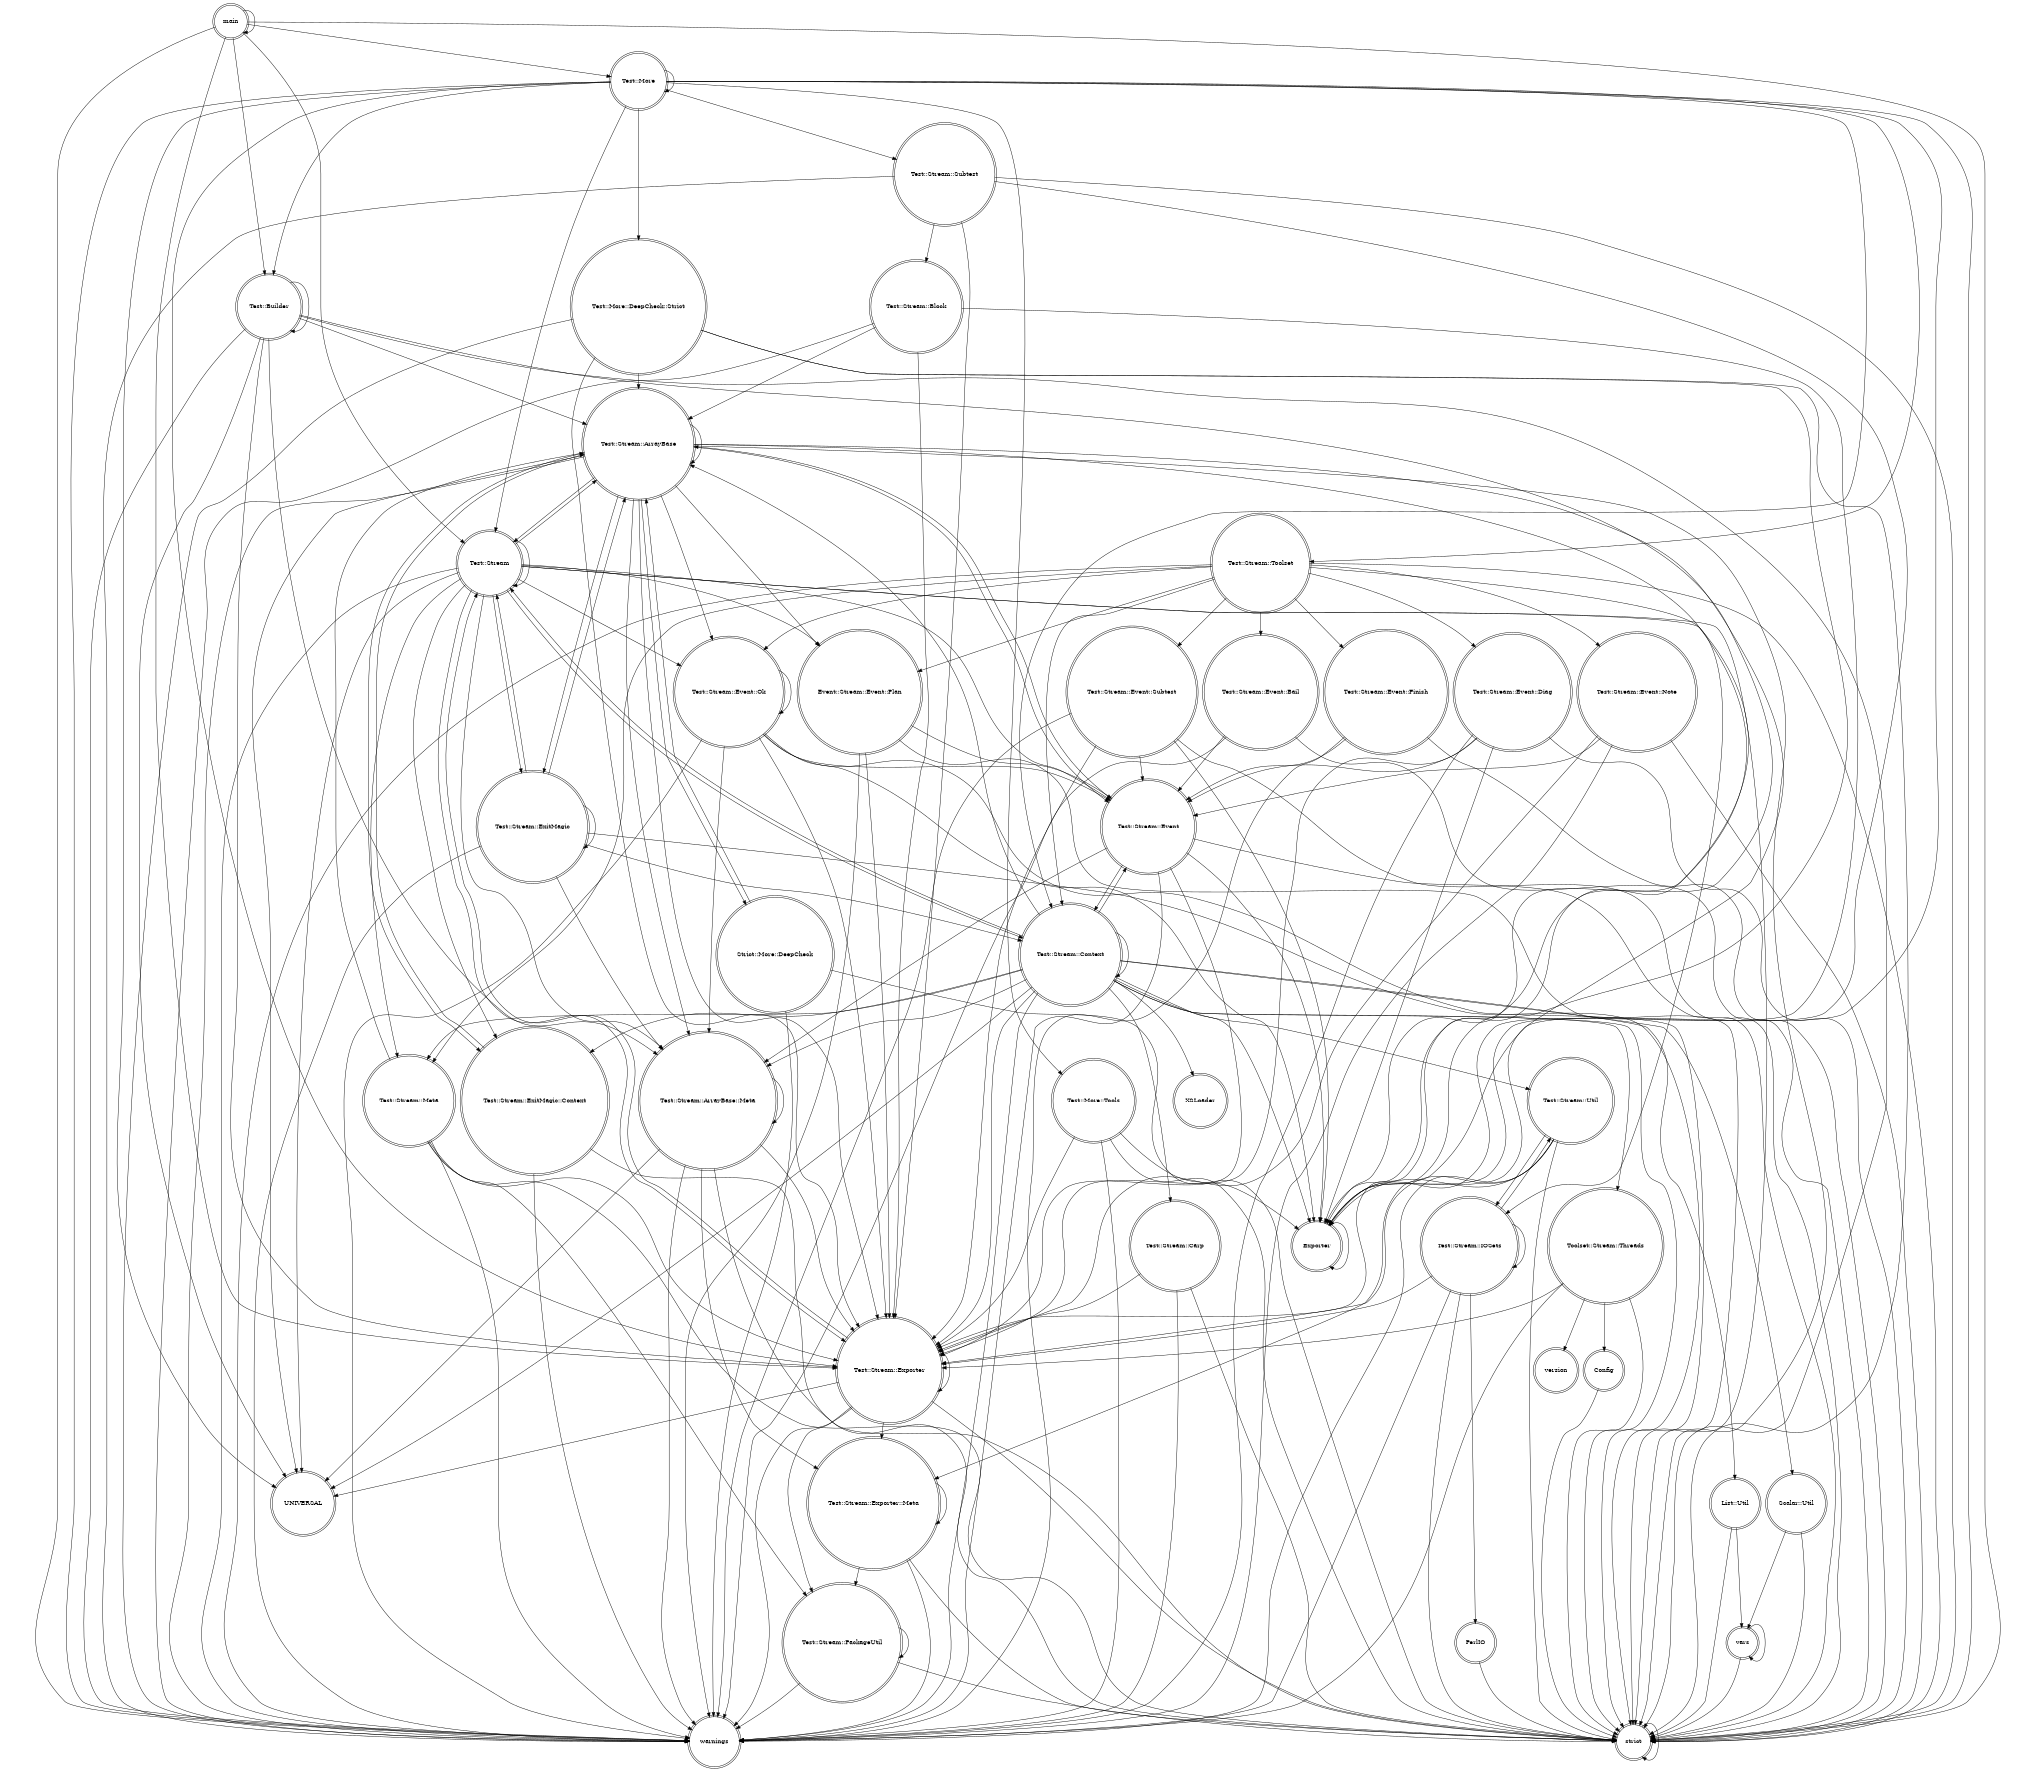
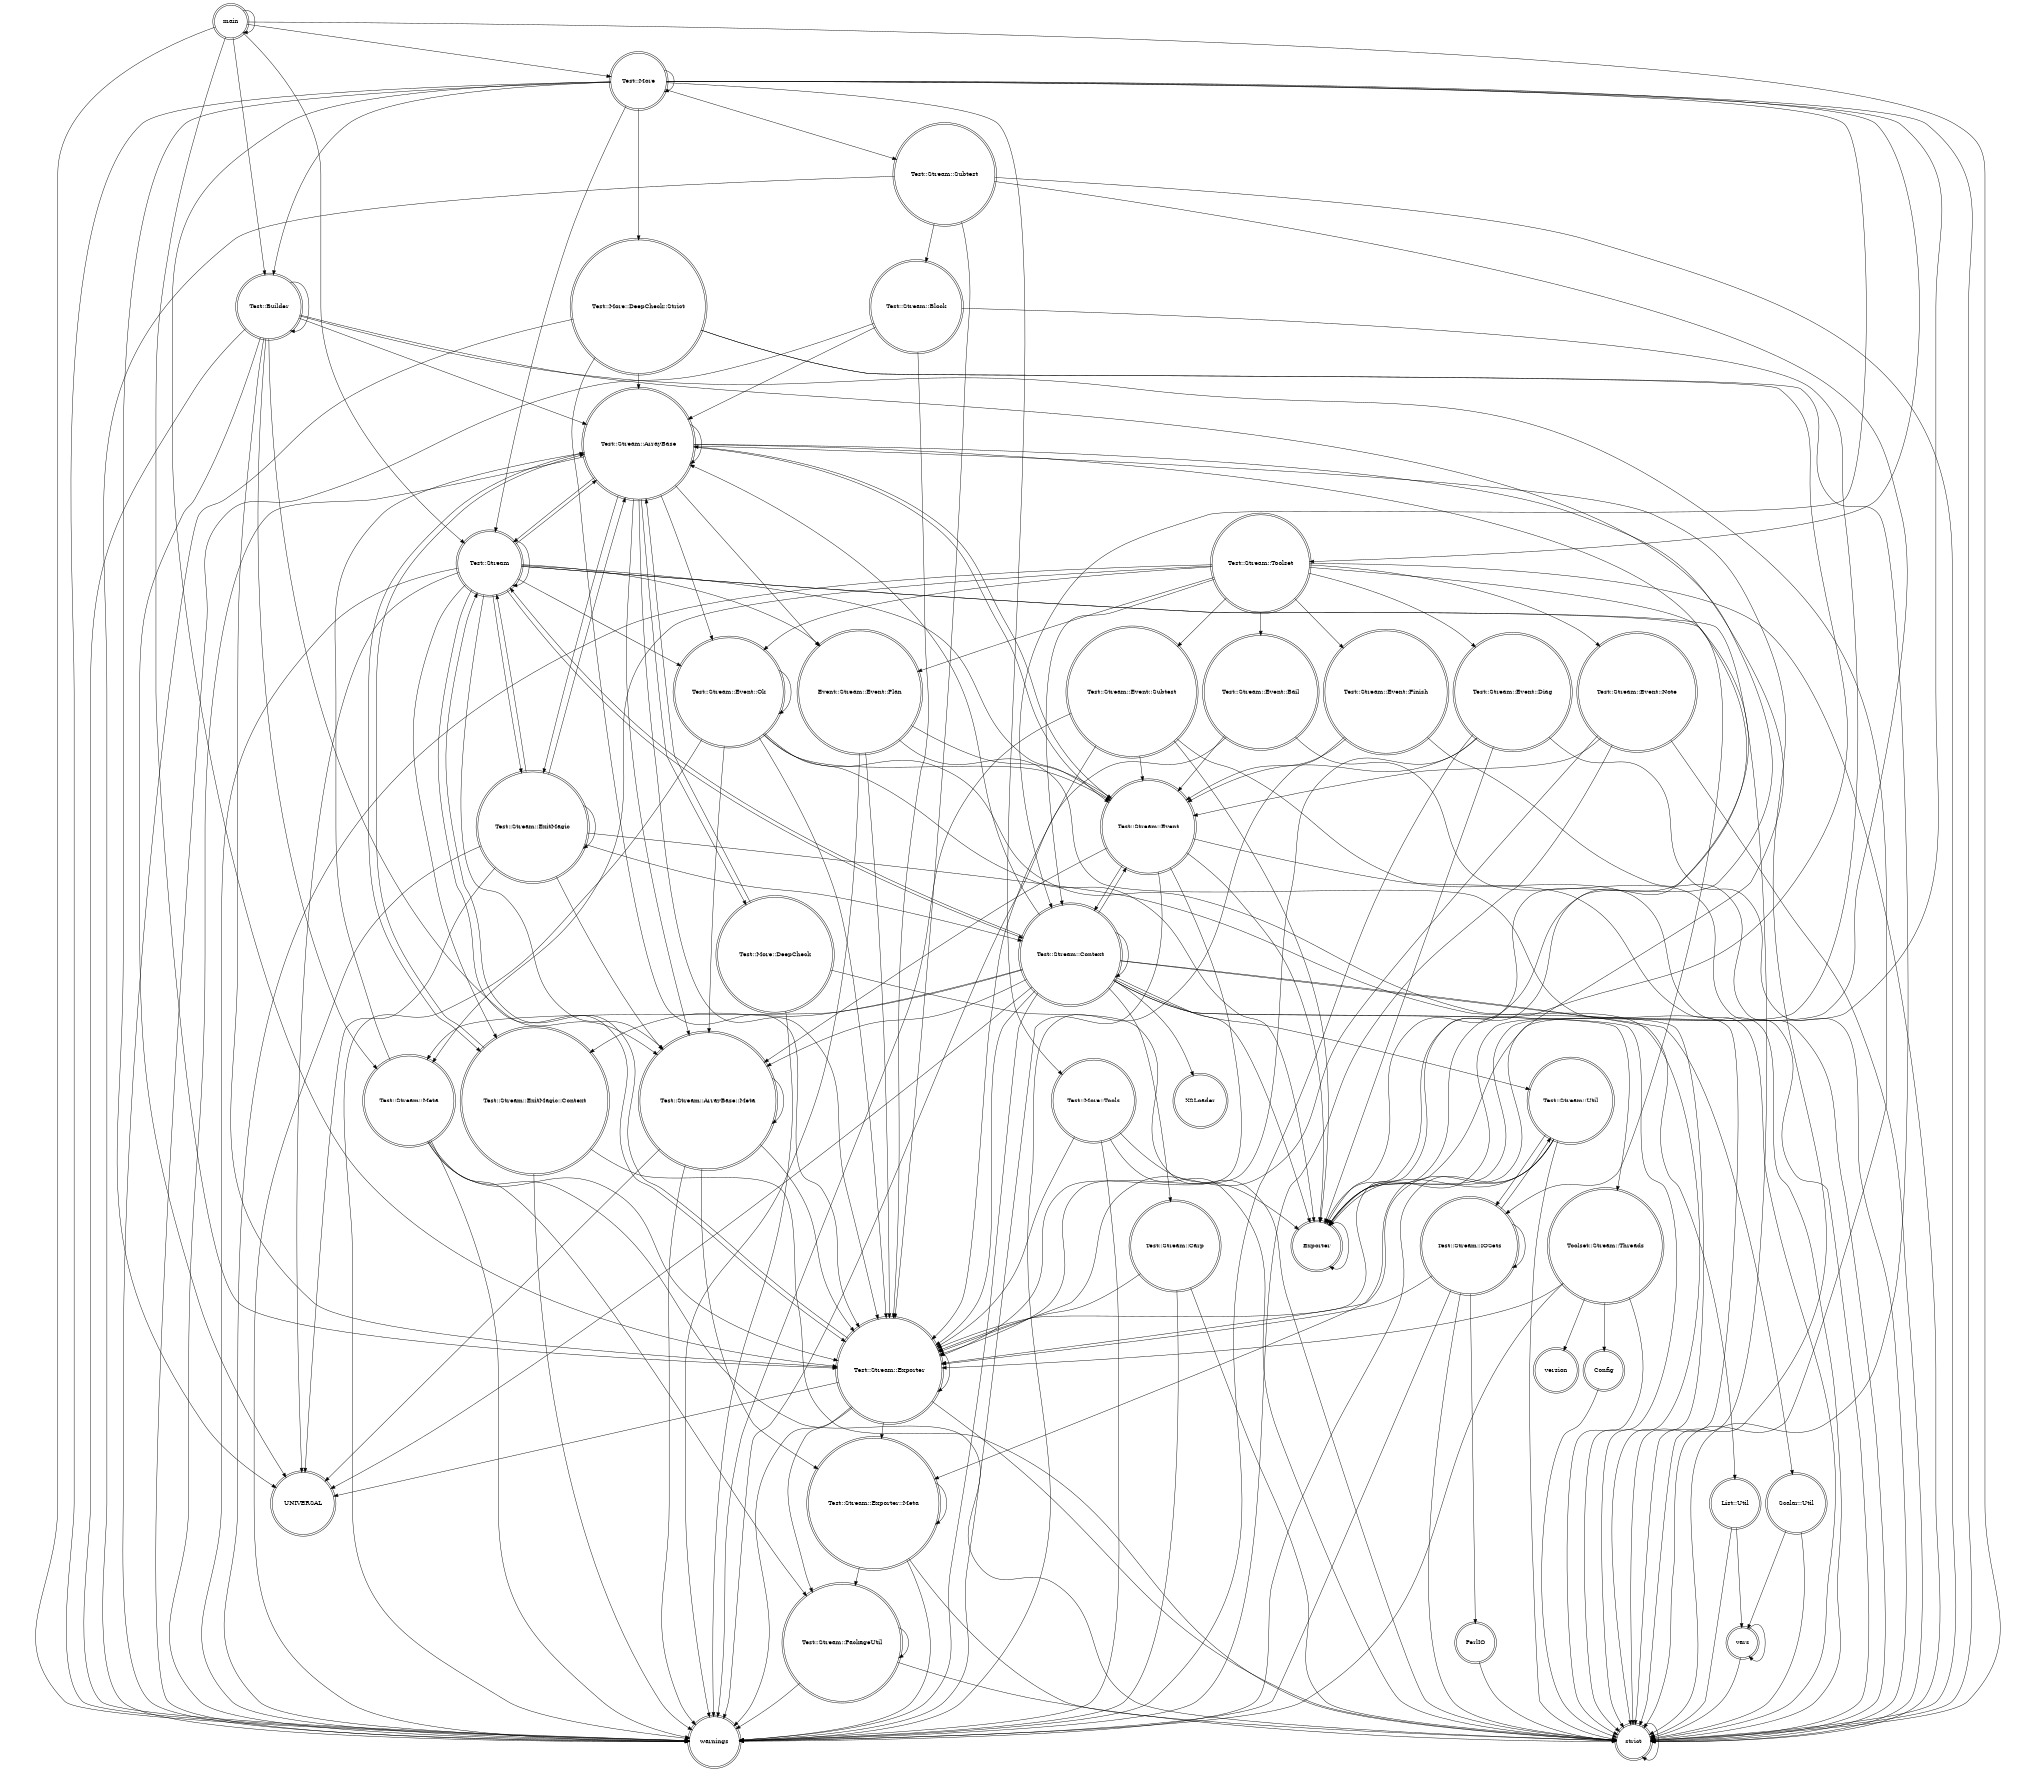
(372, 803) -> (268, 712)
(265, 853) -> (332, 1115)
(775, 955) -> (775, 955)
(1031, 1615) -> none
